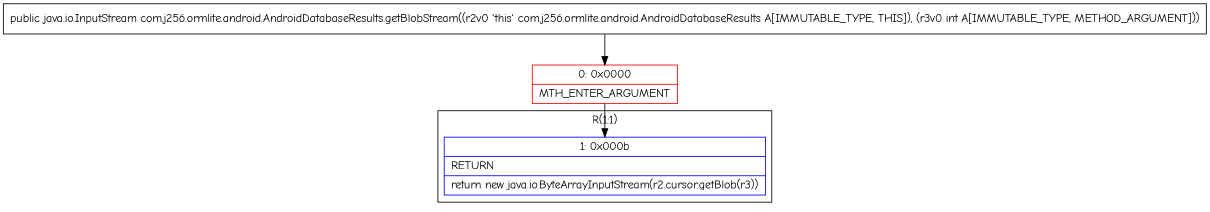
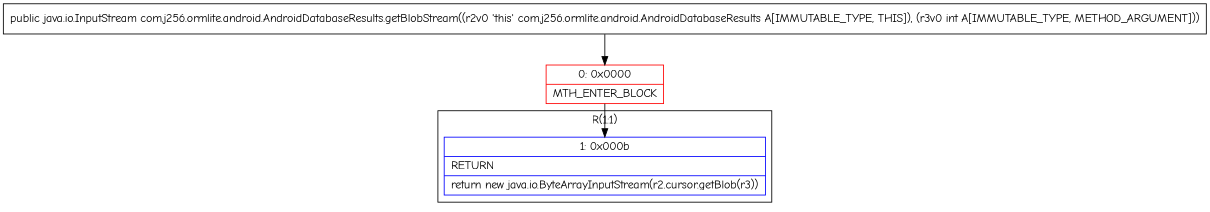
(605, 94) -> (605, 94)
